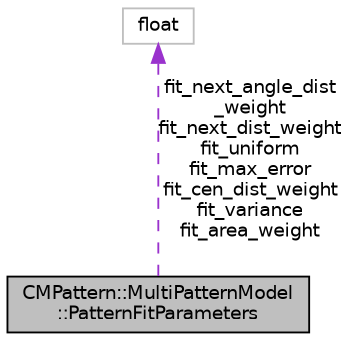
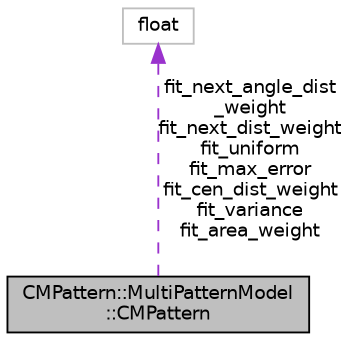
(158, 305) -> (158, 305)
